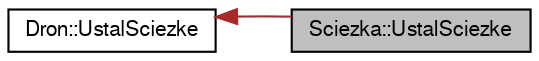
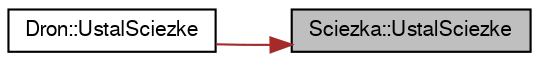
(265, 16) -> (243, 45)
